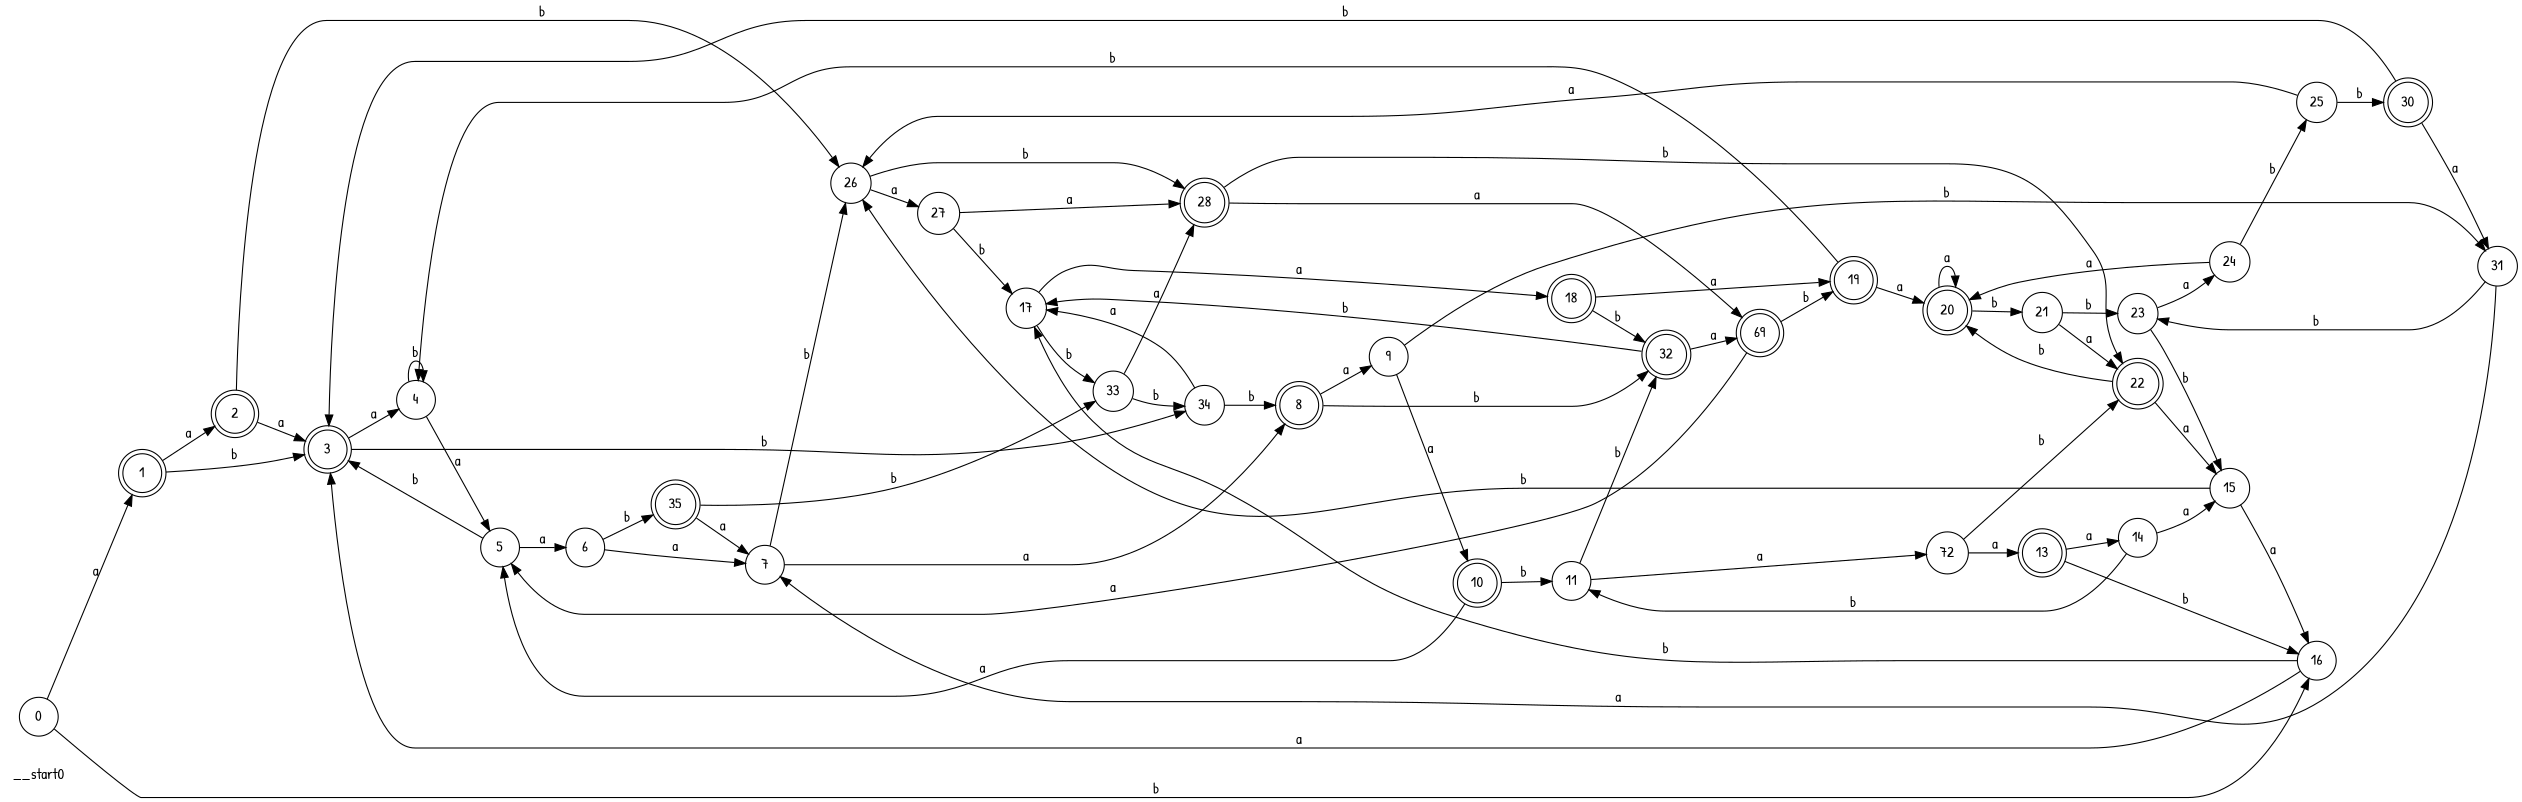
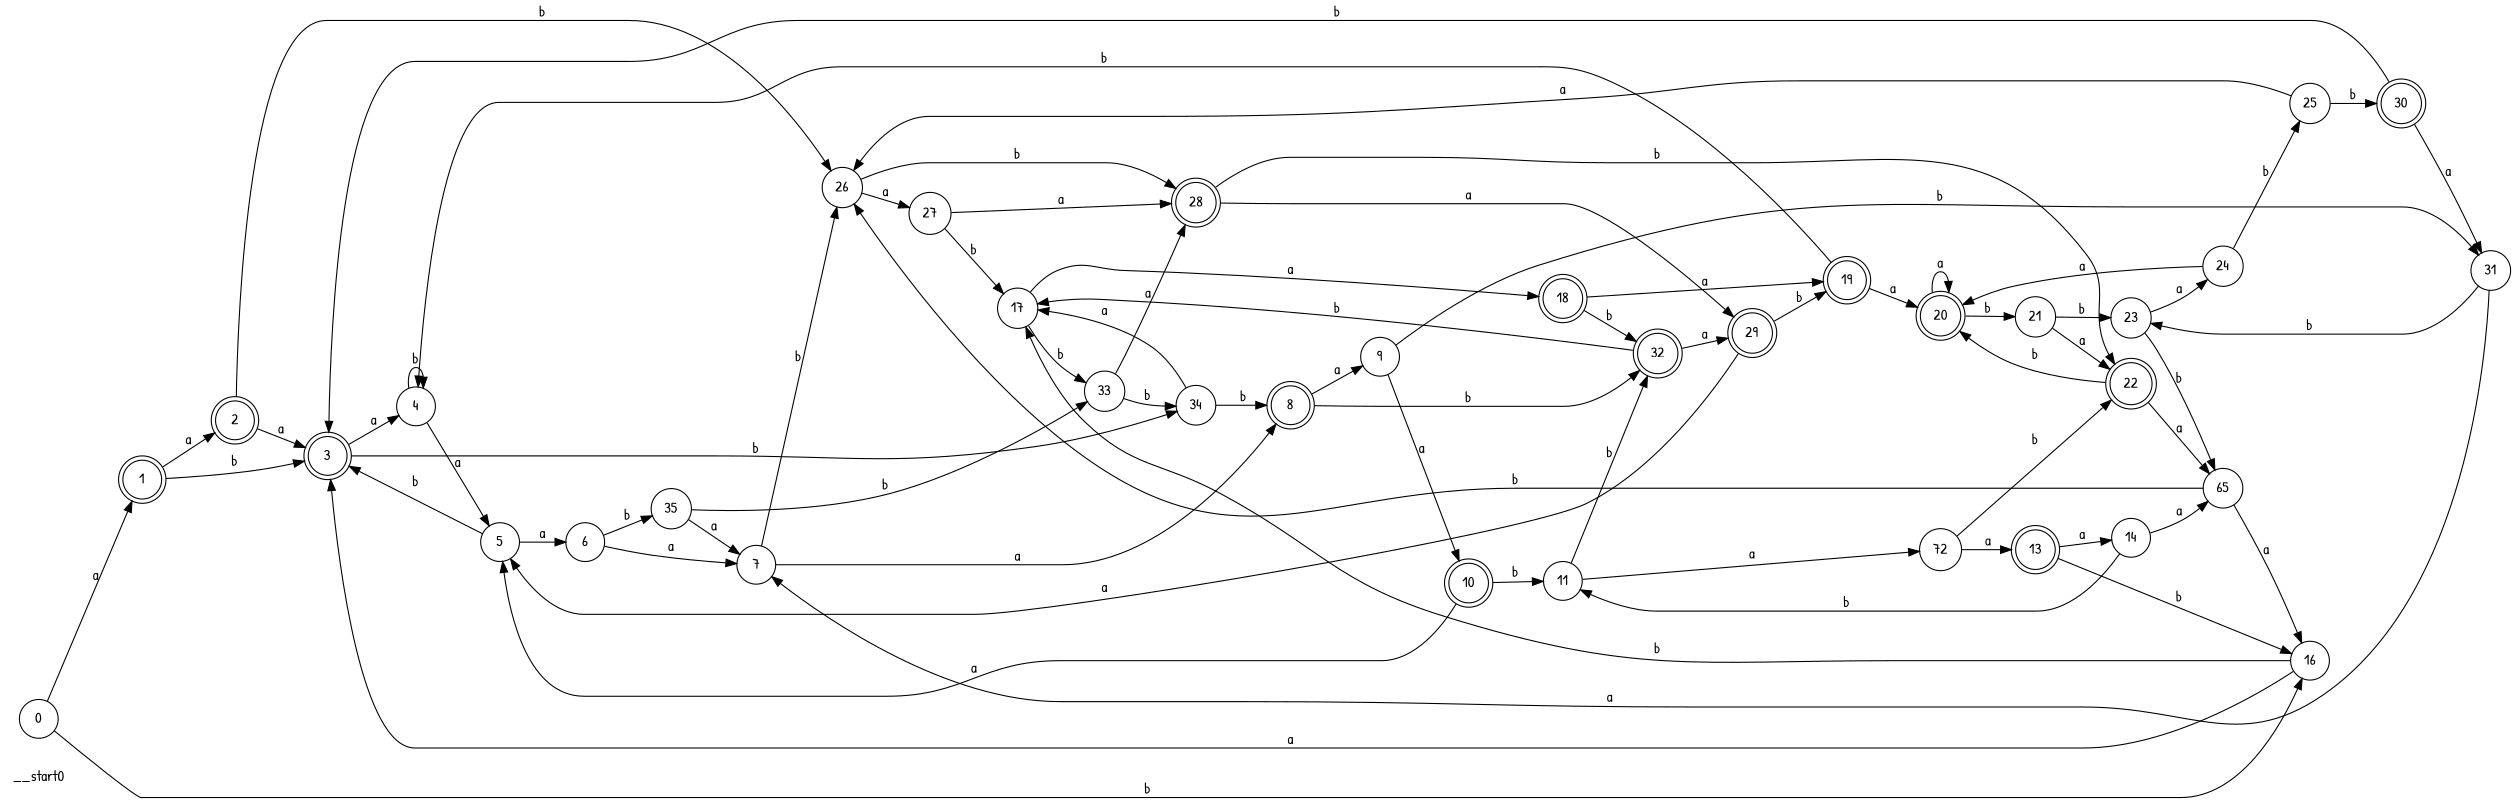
(1760, 333) -> (1752, 333)
(2230, 488) -> (2223, 488)
(676, 504) -> (671, 509)
